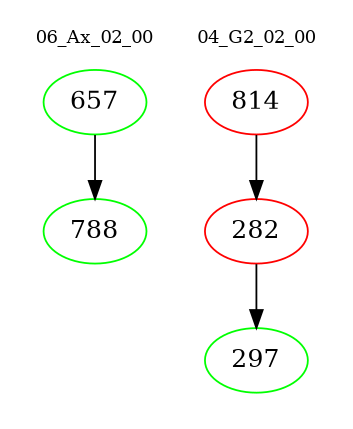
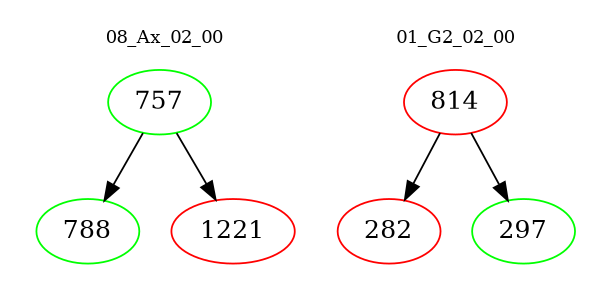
(95, 39) -> (165, 39)
(257, 39) -> (456, 39)
(95, 102) -> (160, 102)
none -> (233, 231)
(256, 287) -> (485, 159)
